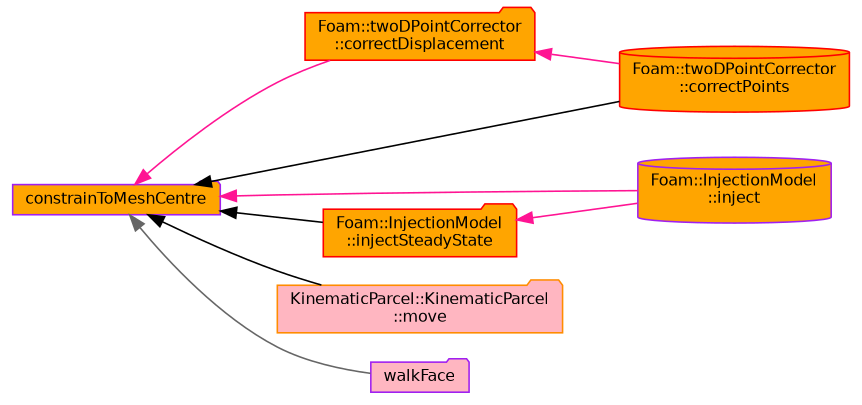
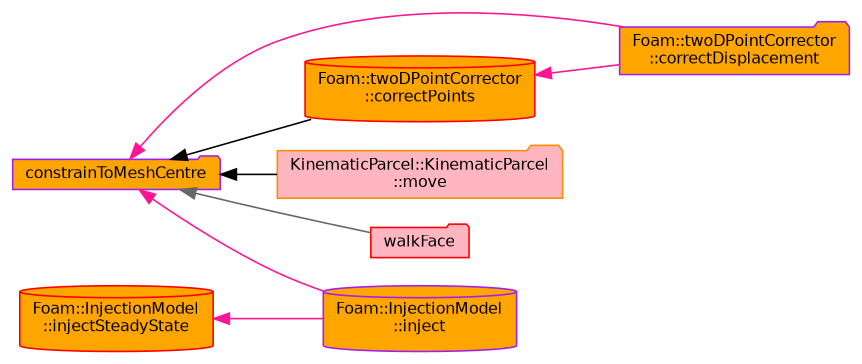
(420, 36) -> (735, 51)
(586, 59) -> (586, 69)
(280, 218) -> none
(420, 233) -> (116, 319)
(420, 377) -> (420, 243)
